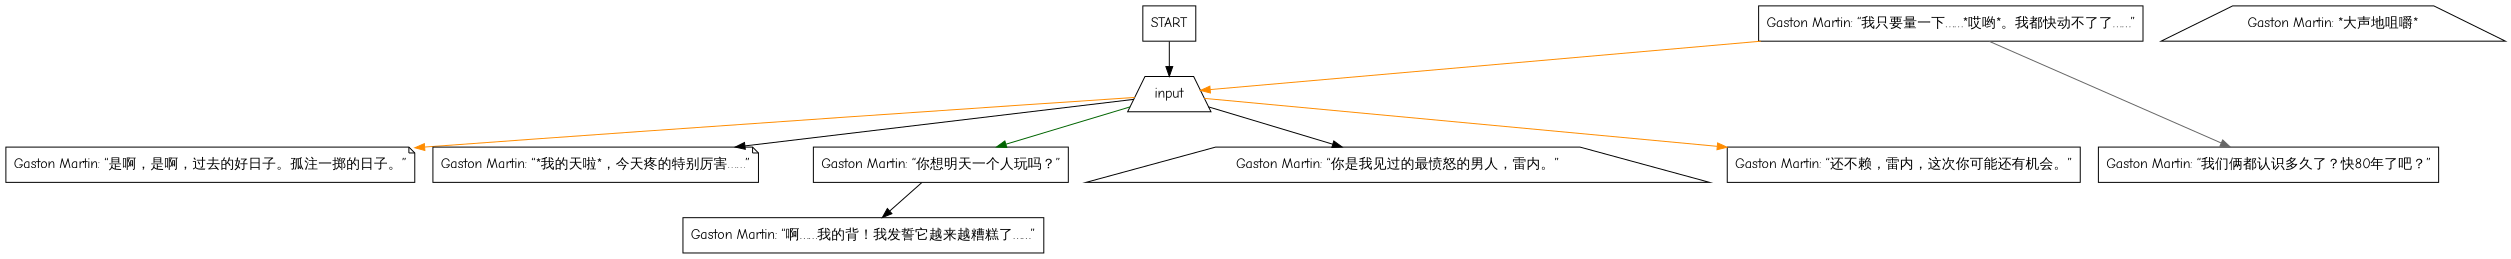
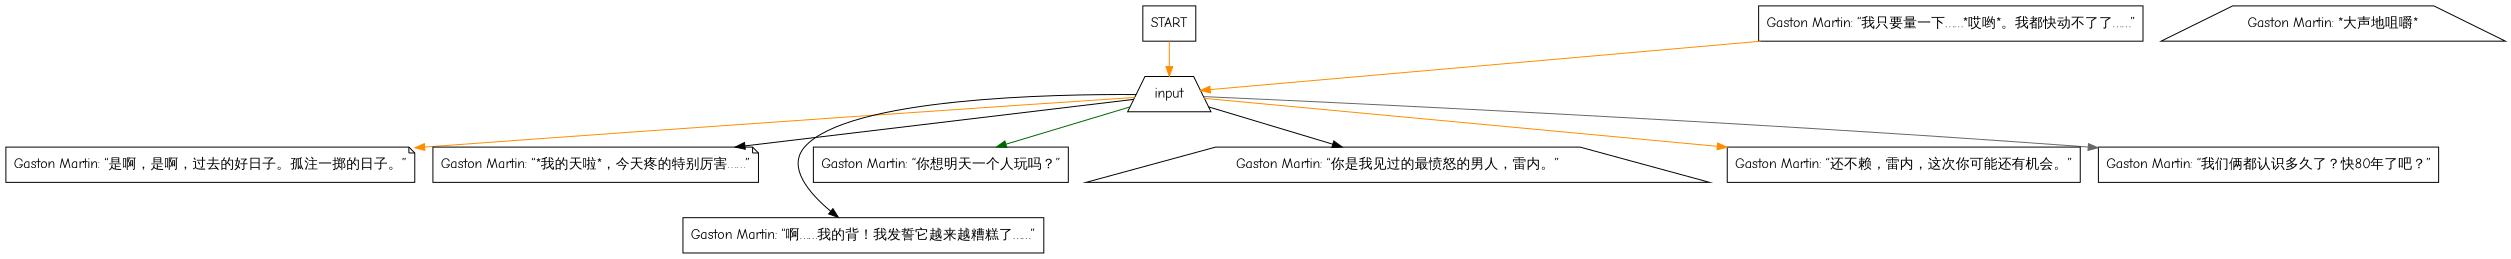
(1169, 54) -> (1169, 54)
(2105, 92) -> (1646, 119)
(906, 197) -> (938, 104)
